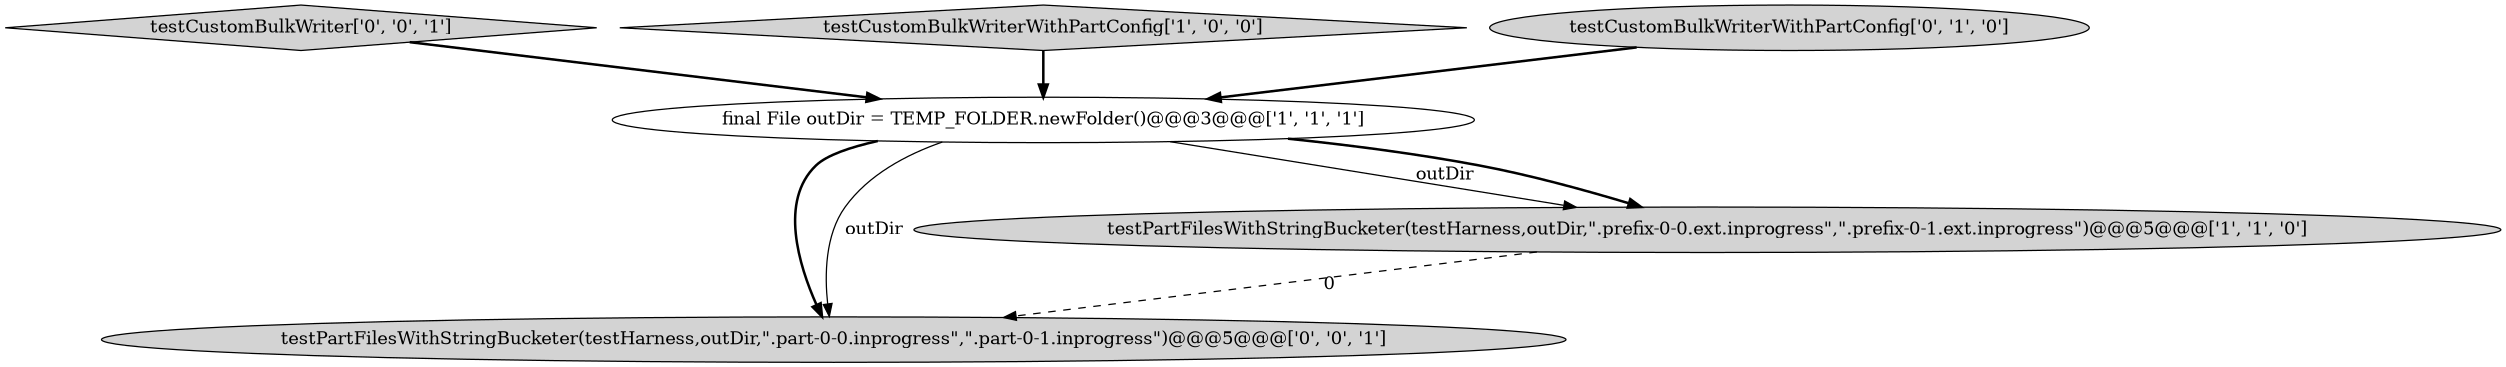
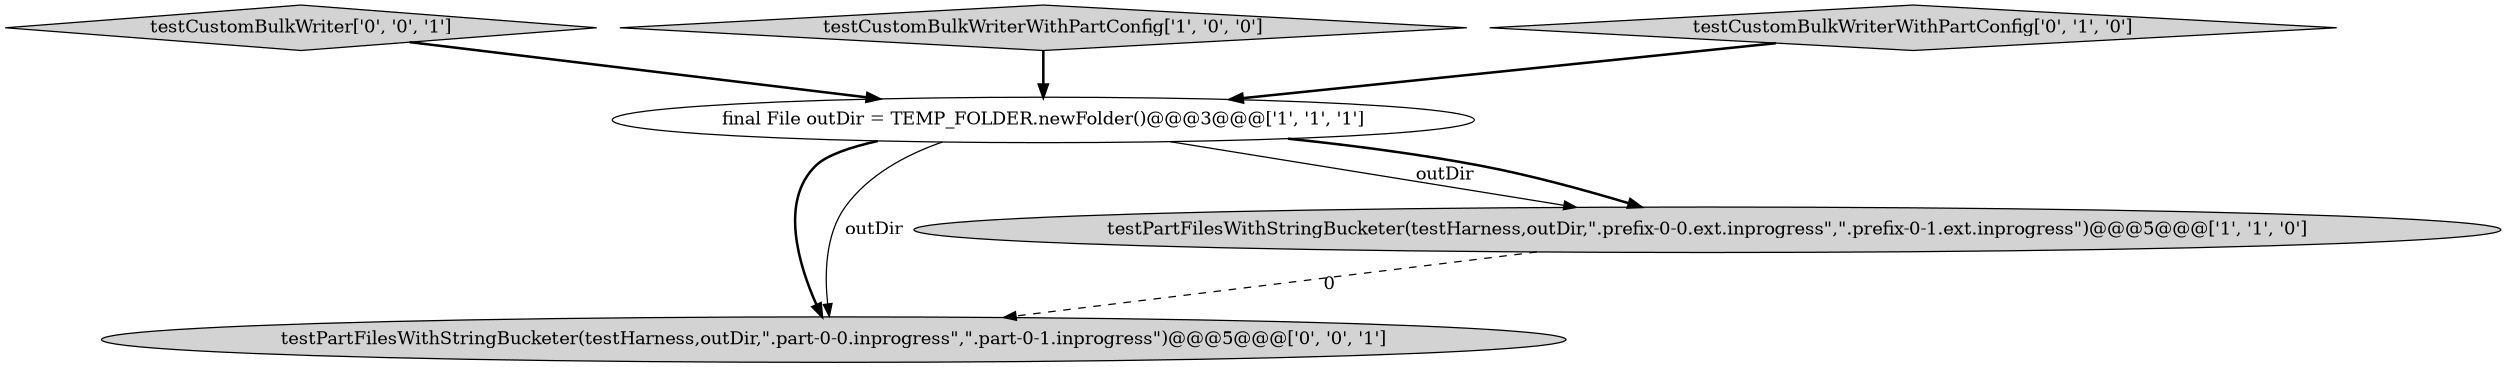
(1789, 28) -> (1913, 28)
